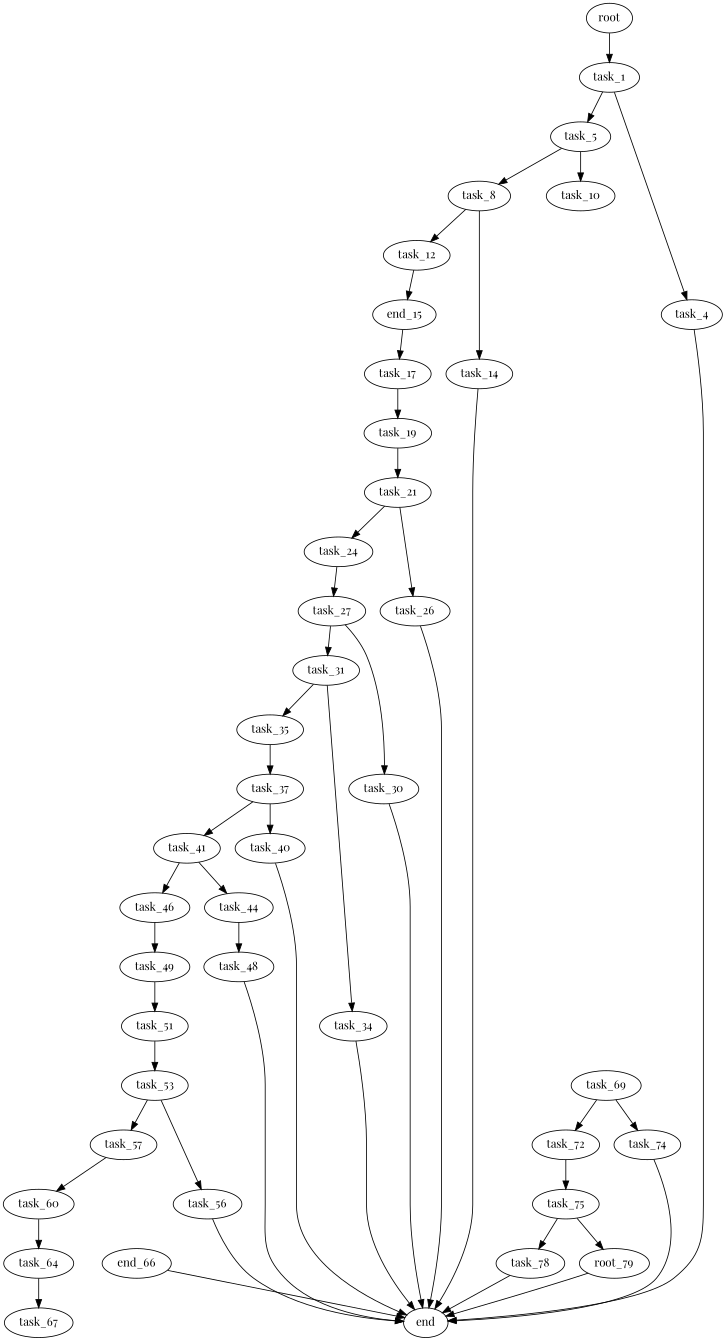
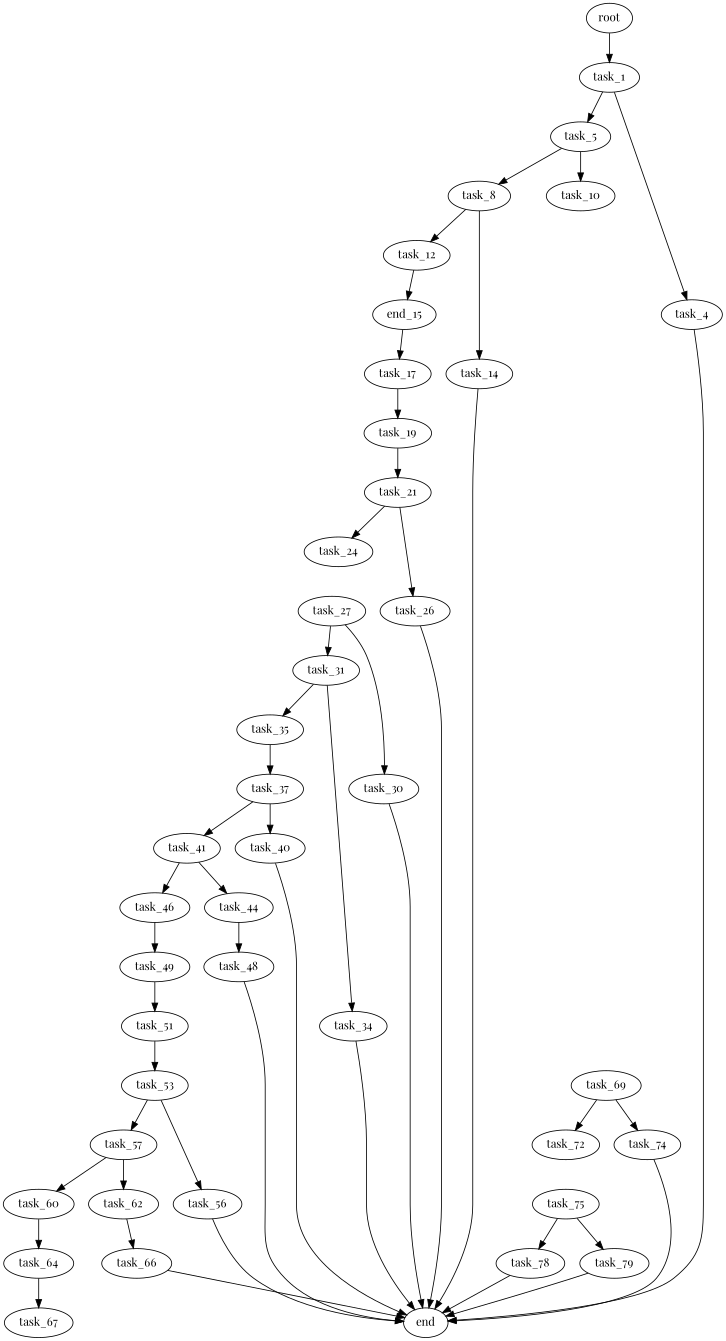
(336, 577) -> none
(566, 1170) -> none
none -> (124, 1204)
(137, 1263) -> (137, 1263)
(614, 1263) -> (614, 1263)
